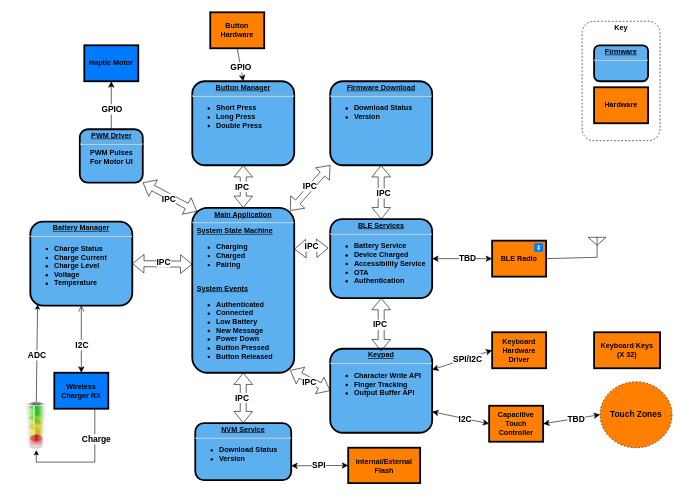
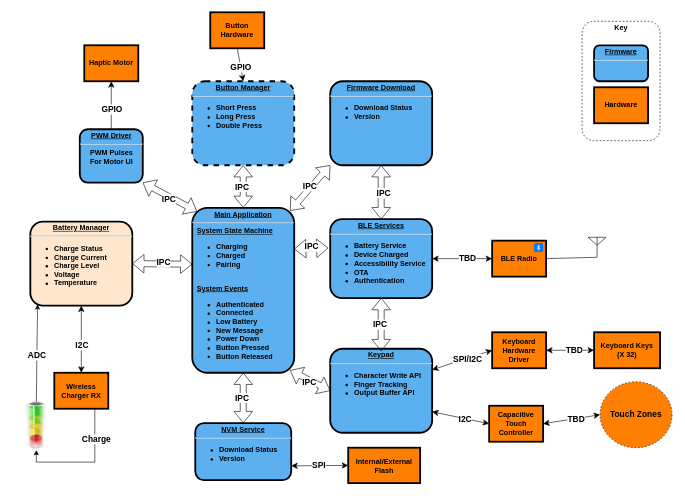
(111, 63) -> (111, 63)
(243, 123) -> (243, 123)
(81, 264) -> (81, 264)
(81, 310) -> (81, 312)
none -> (578, 350)
(81, 391) -> (81, 391)
